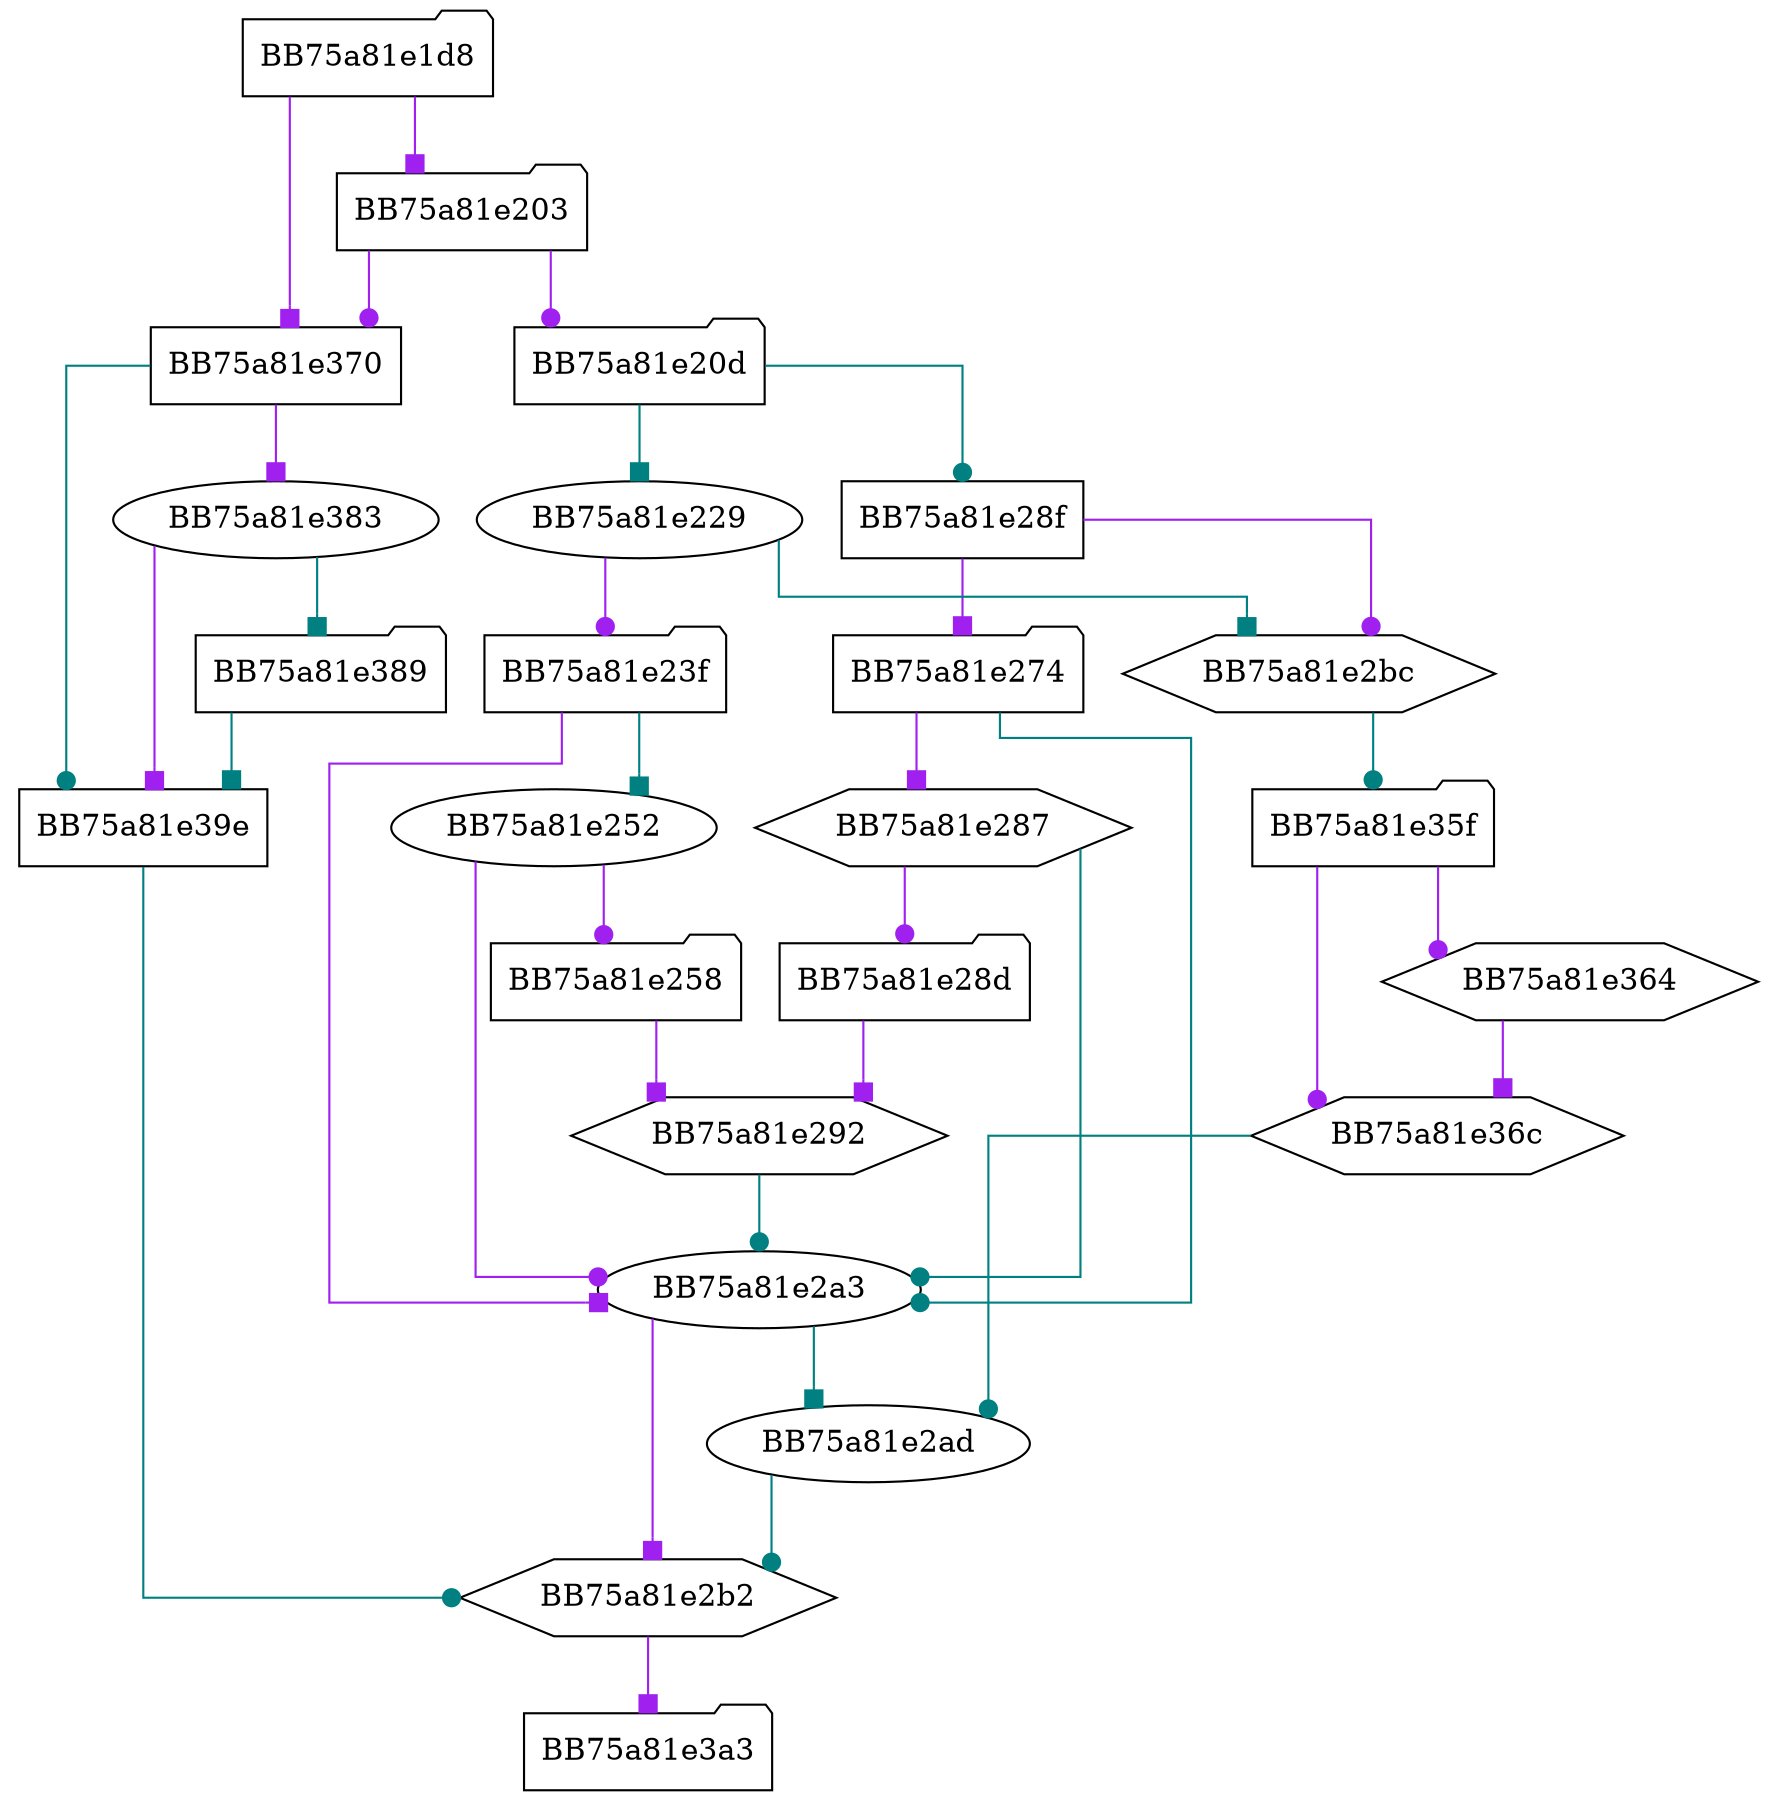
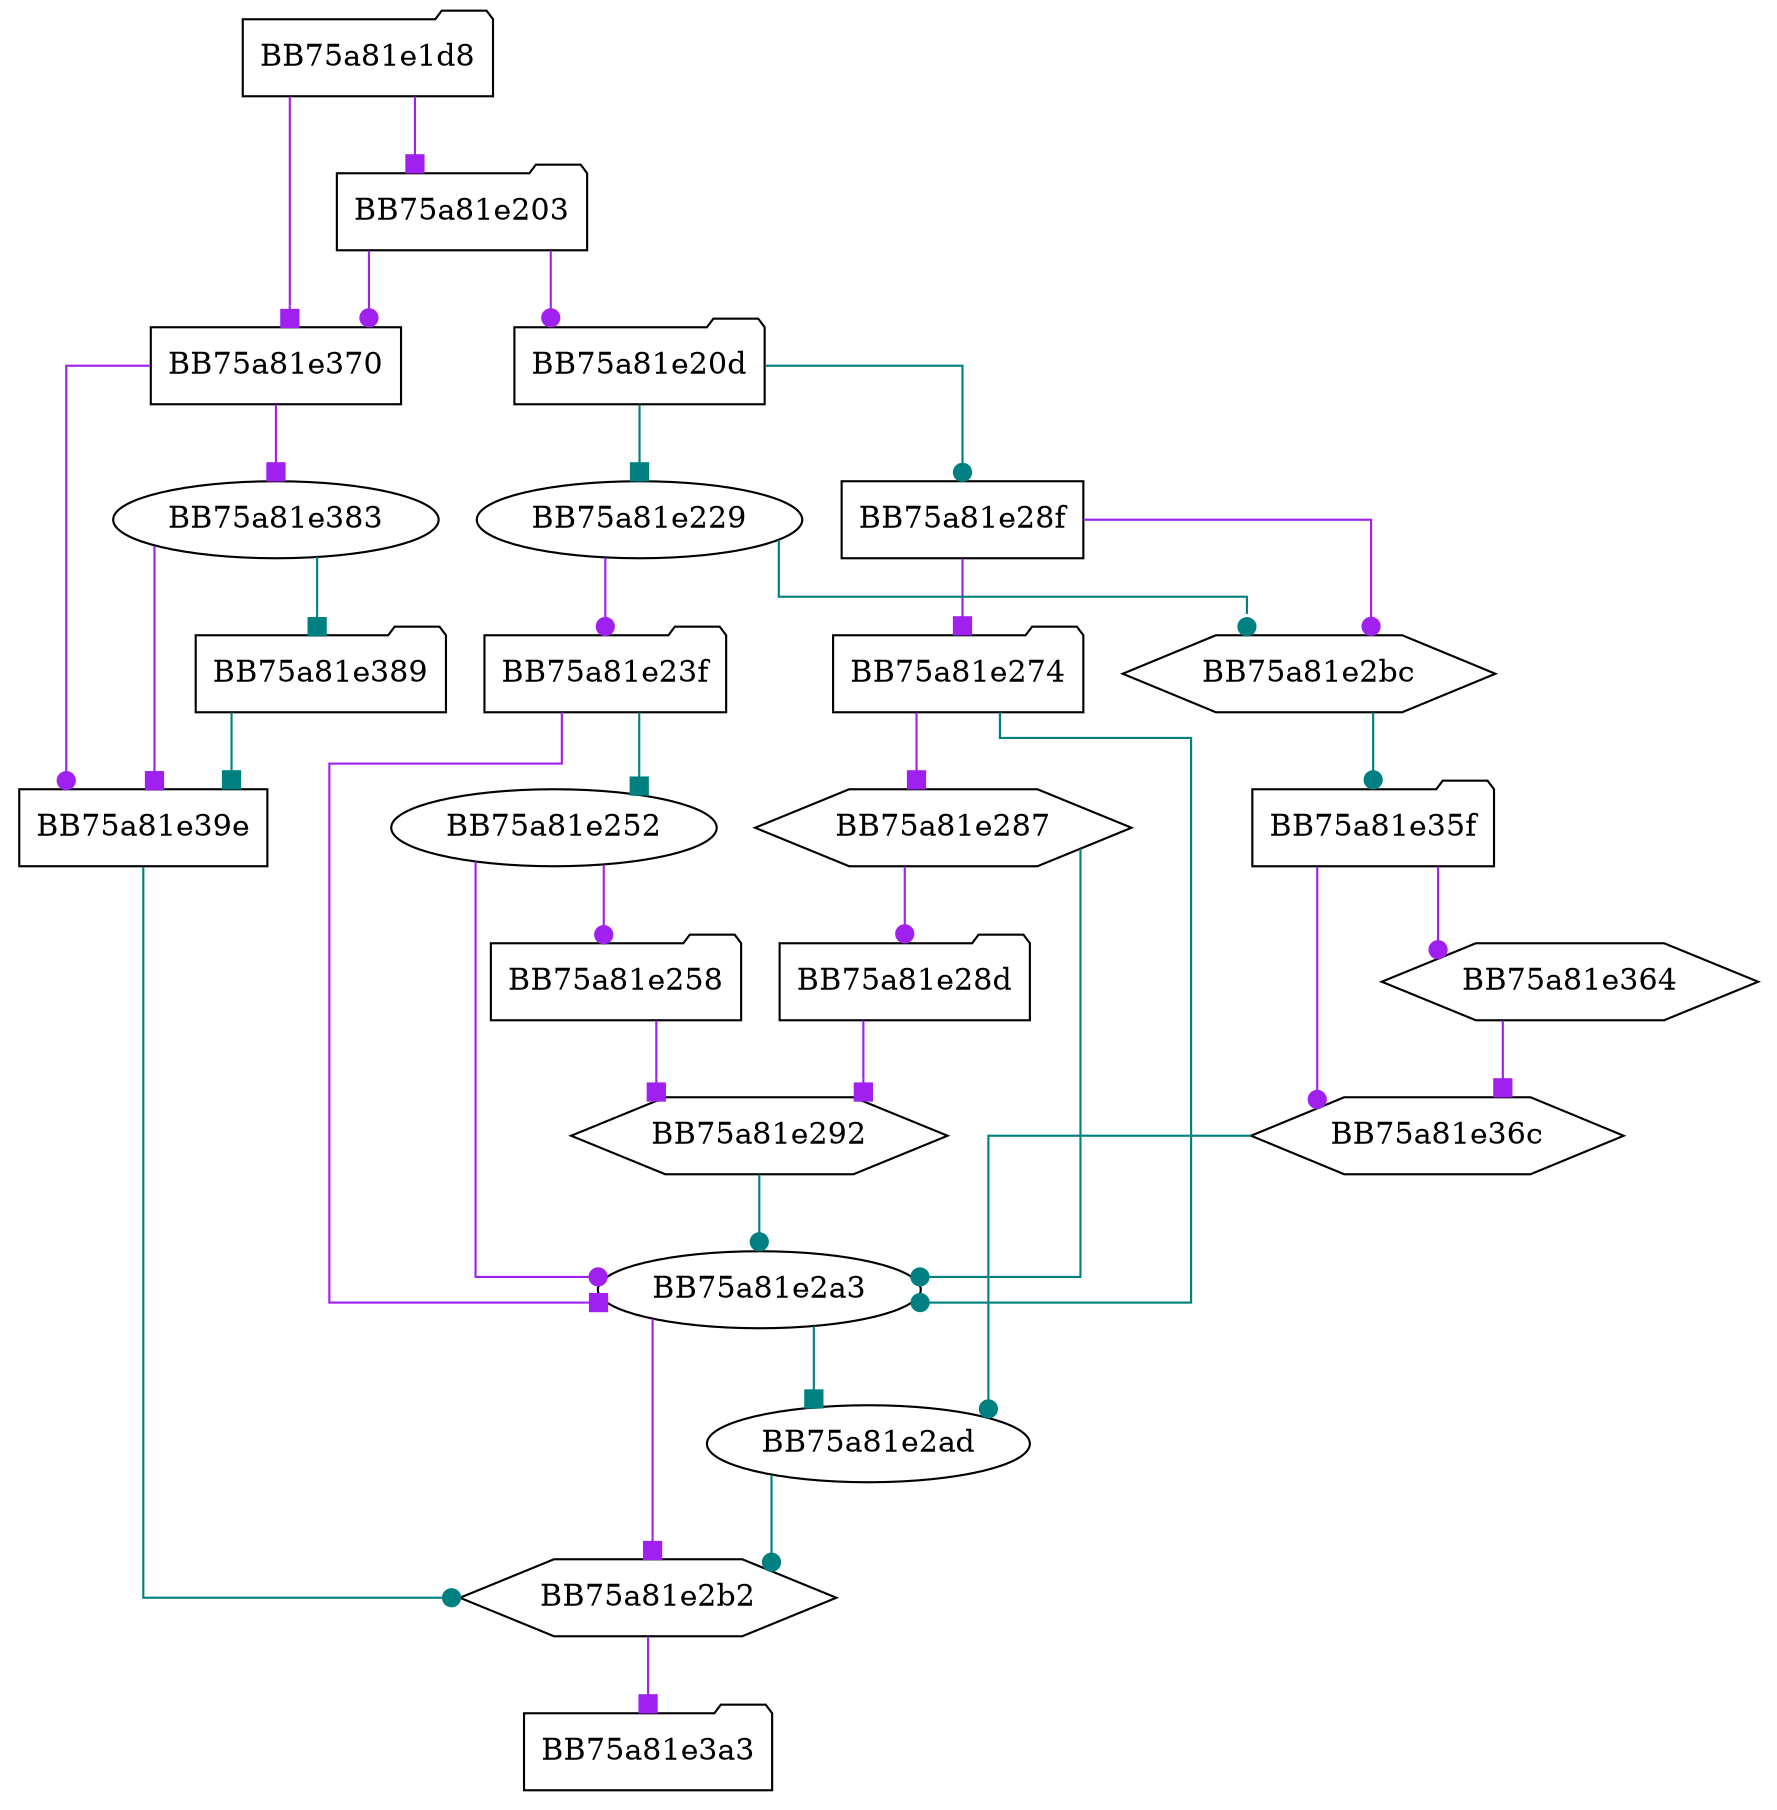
(66, 527) -> (66, 527)
(993, 597) -> (993, 597)
